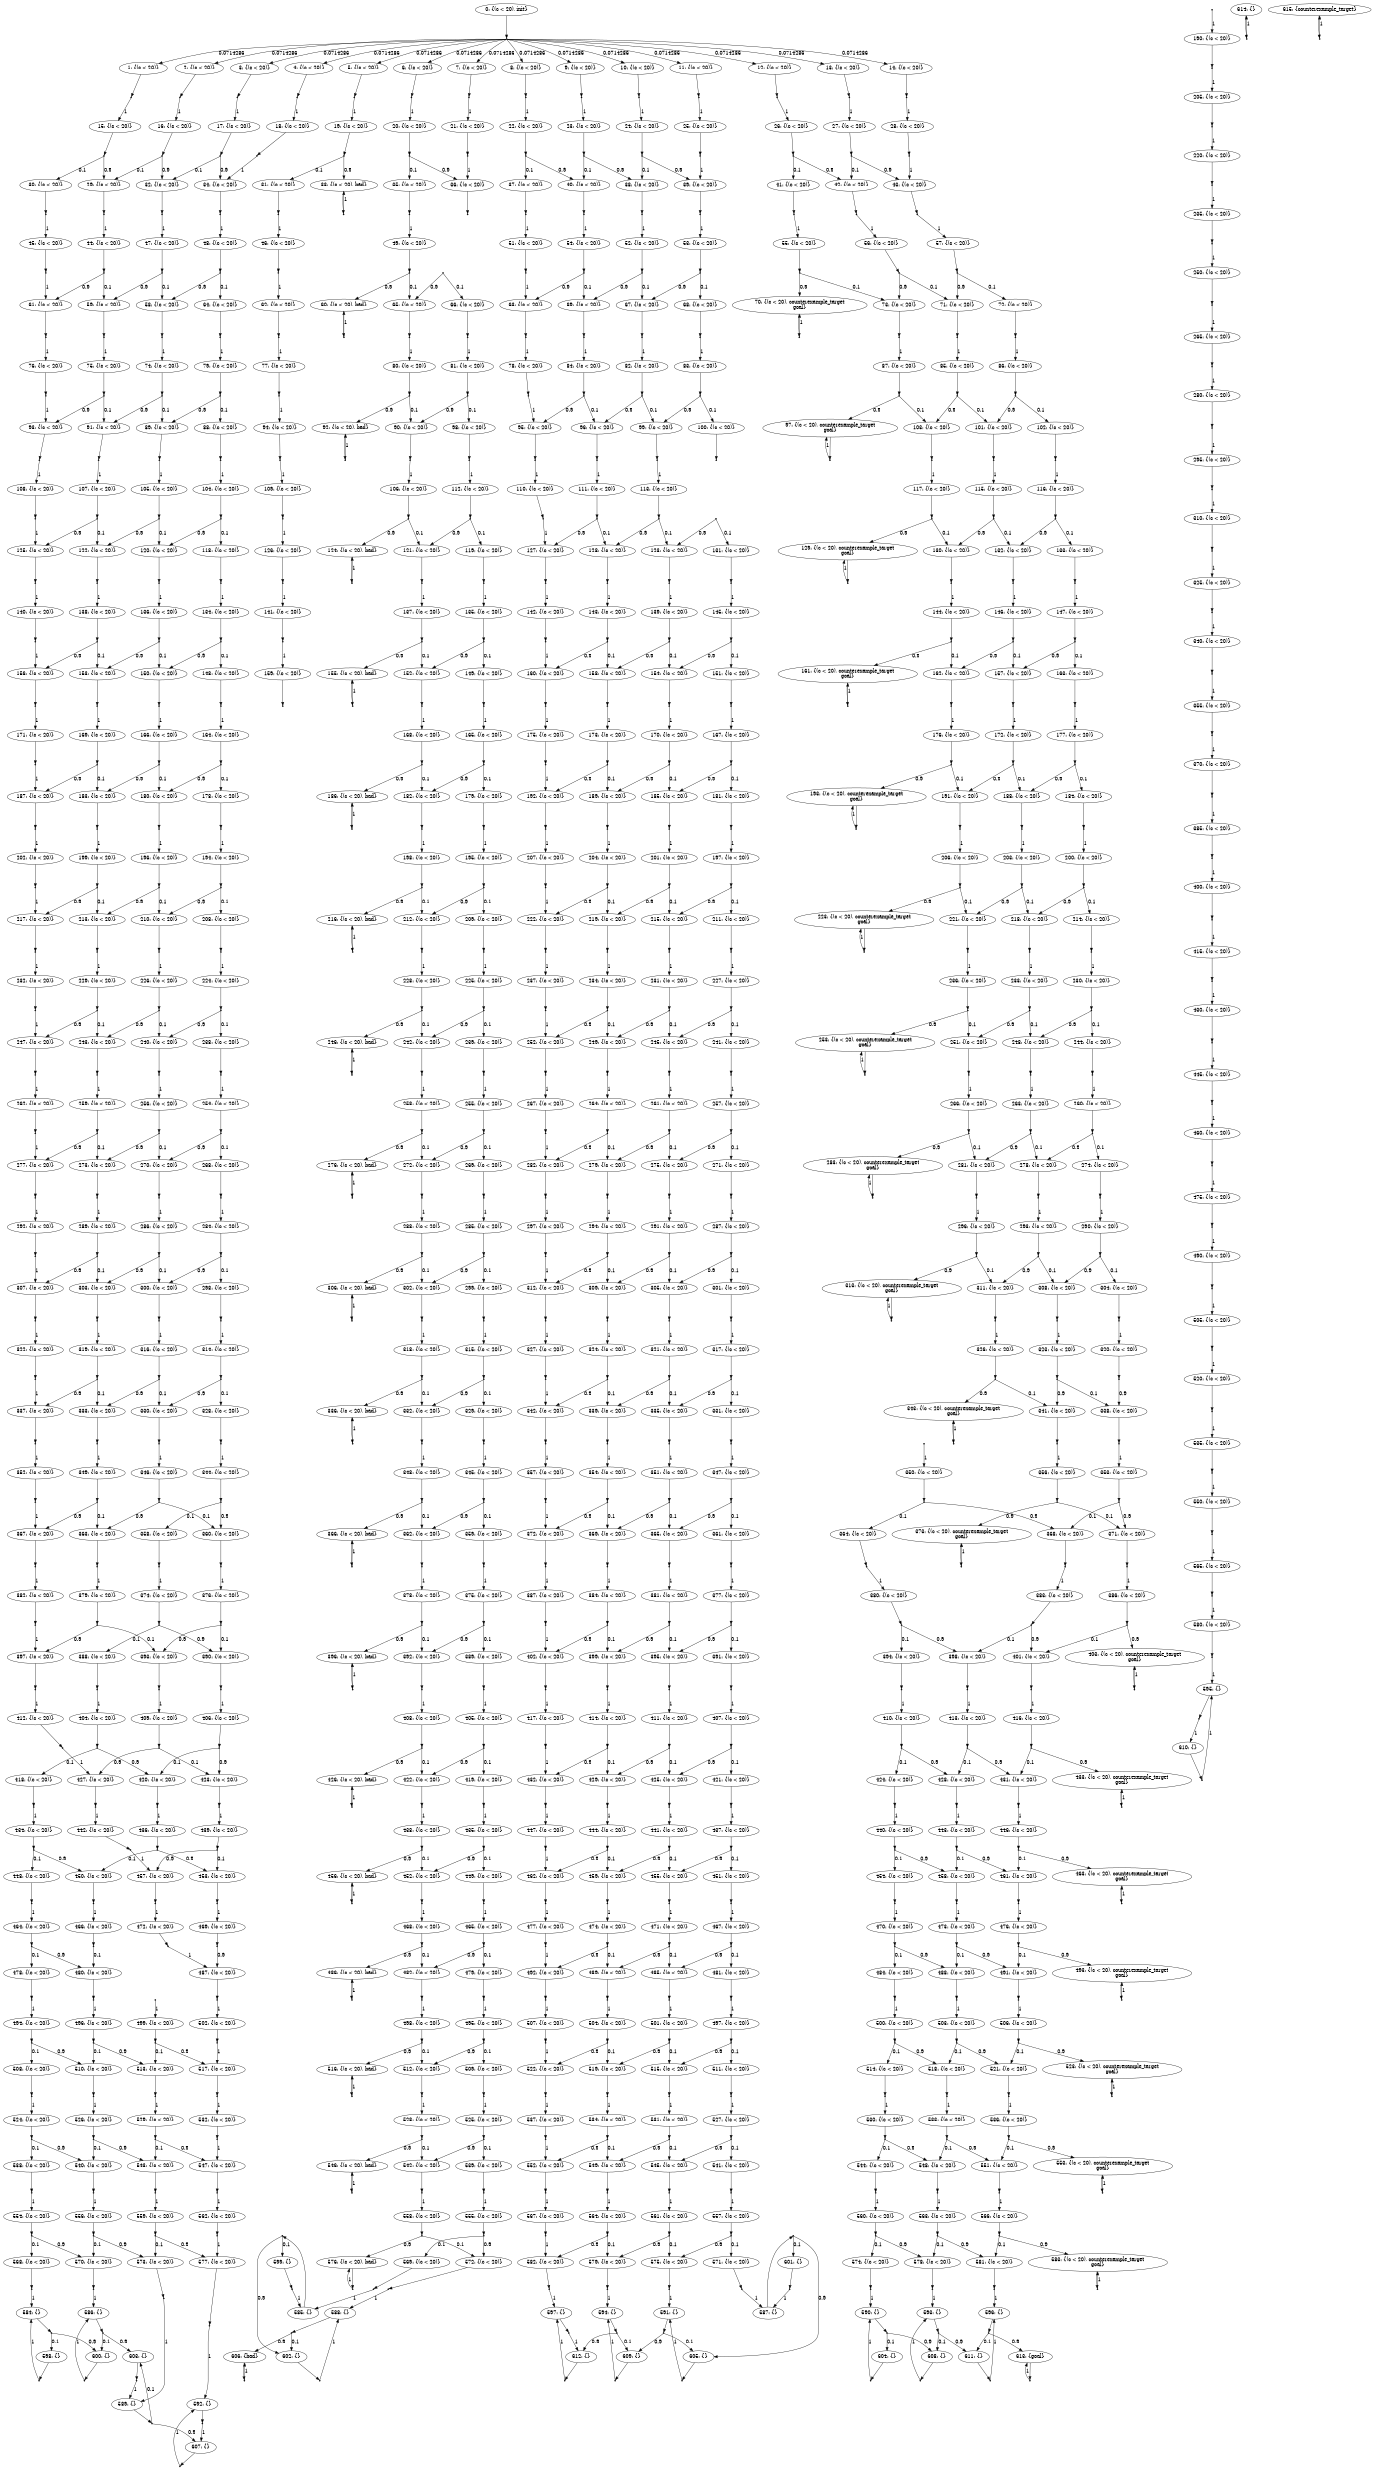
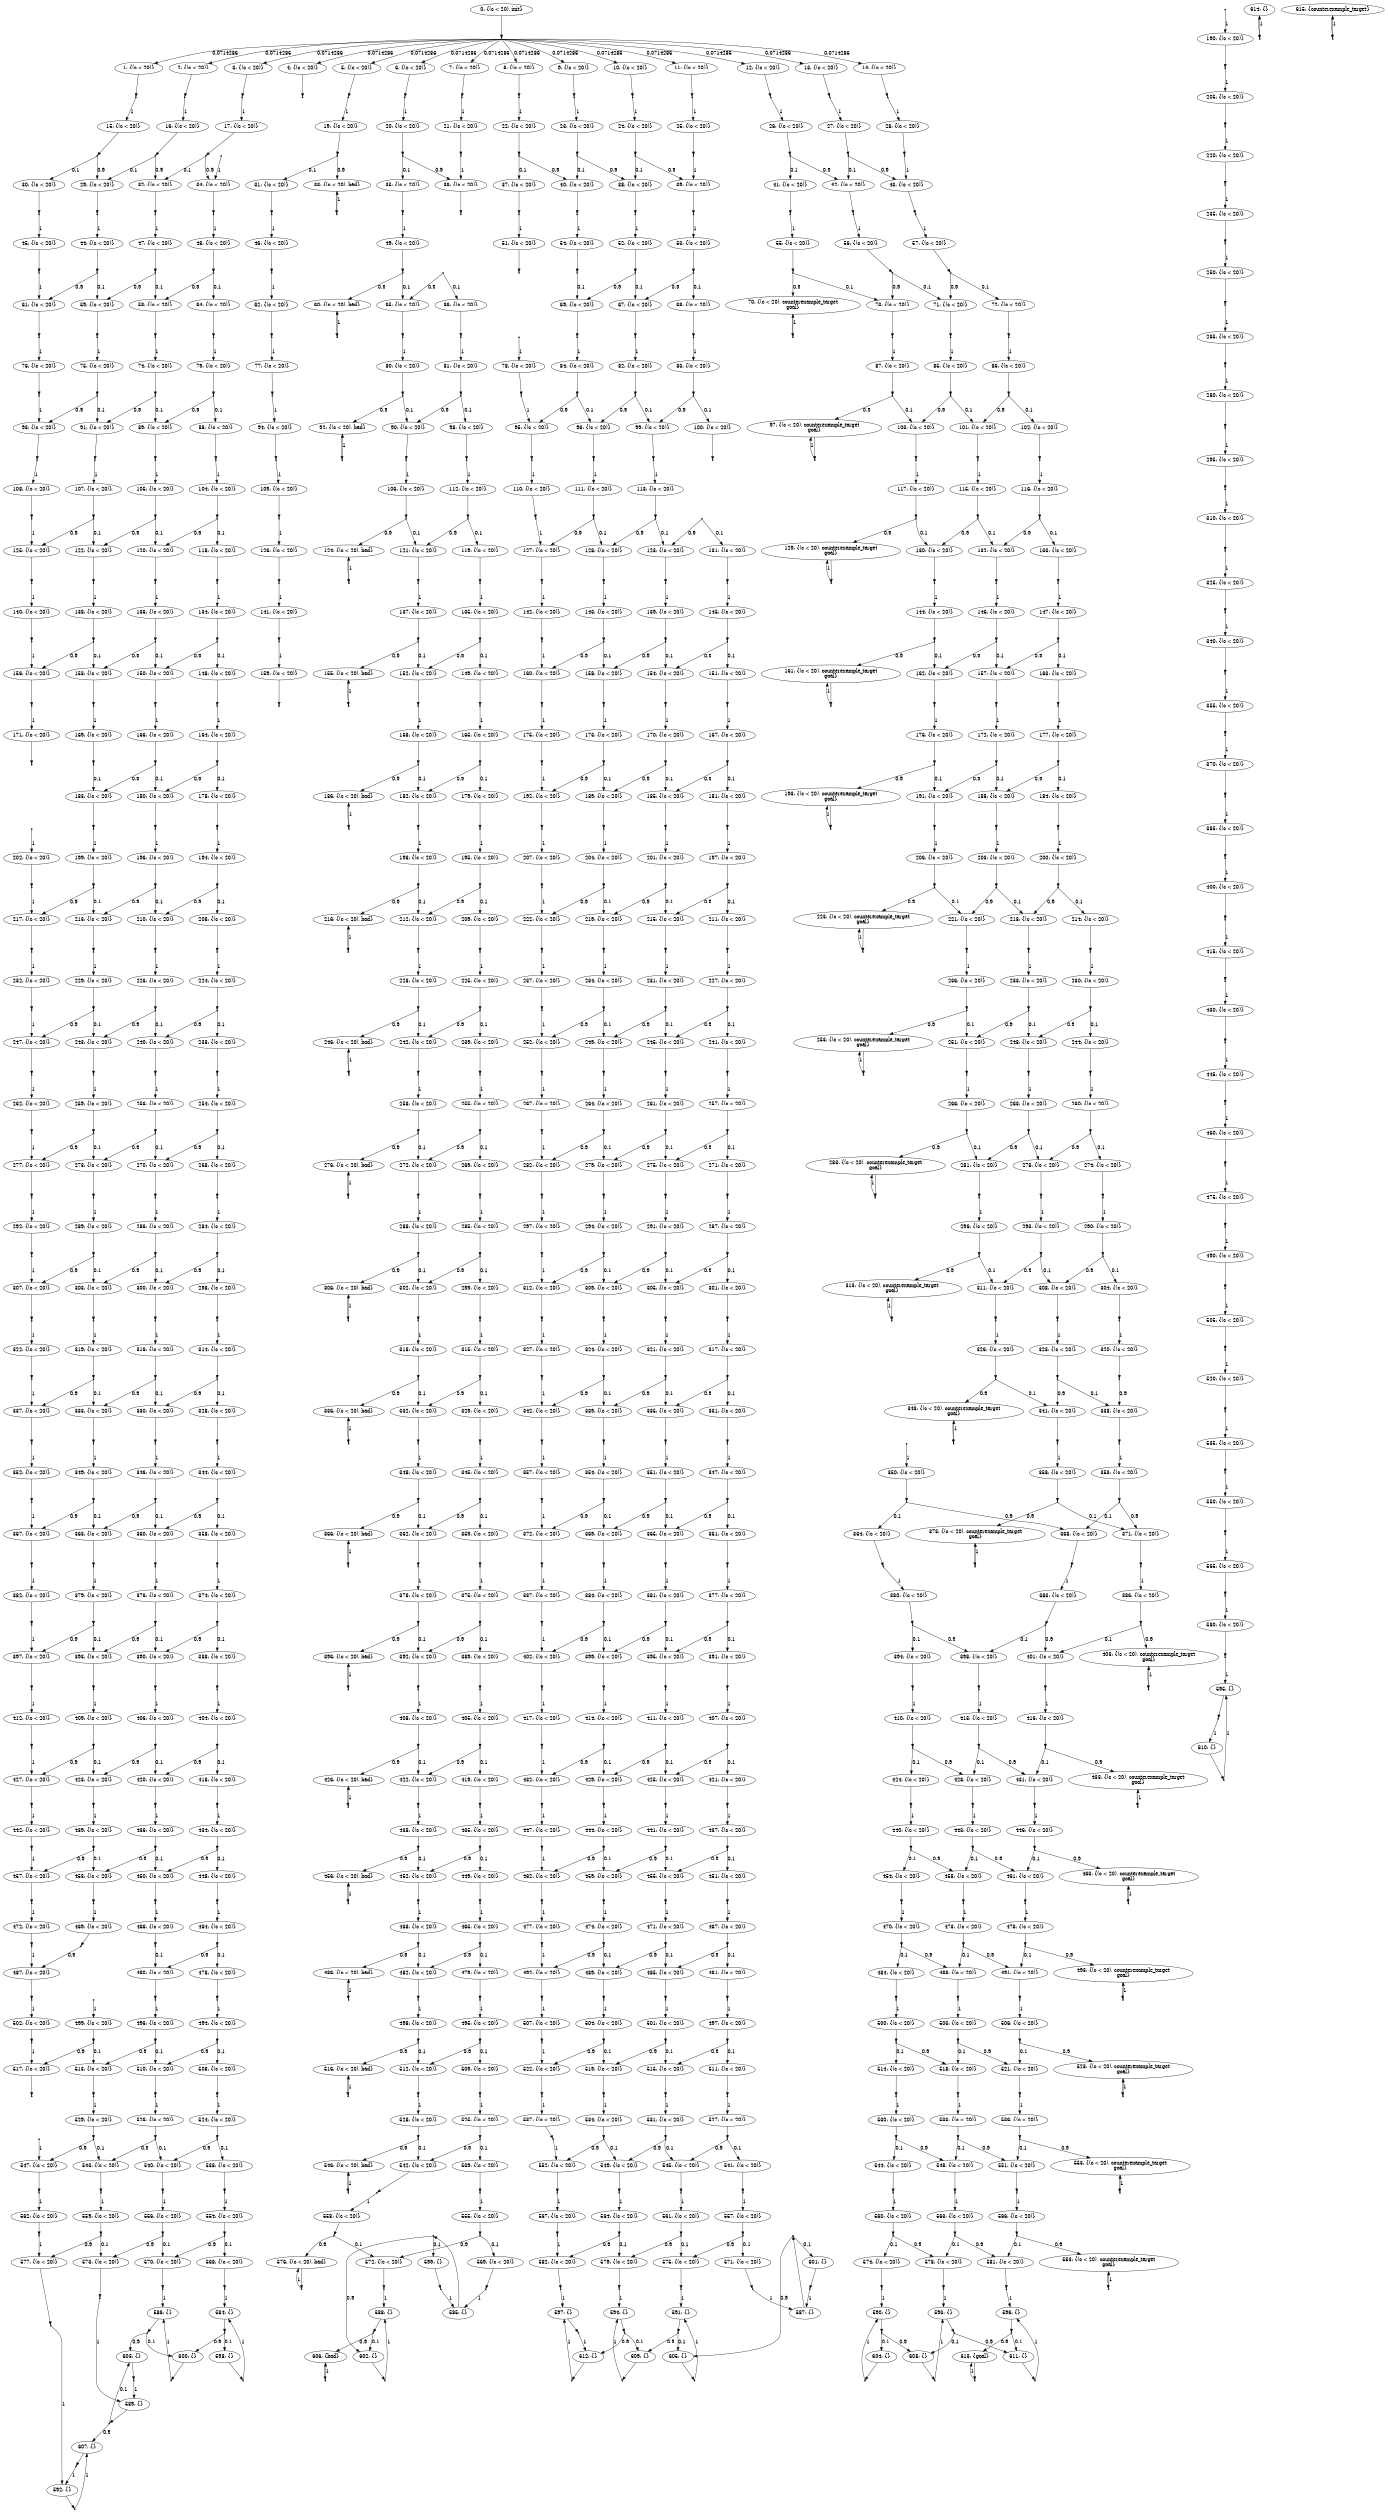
(292, 127) -> none
(526, 305) -> none
(35, 797) -> none
(217, 2120) -> none
